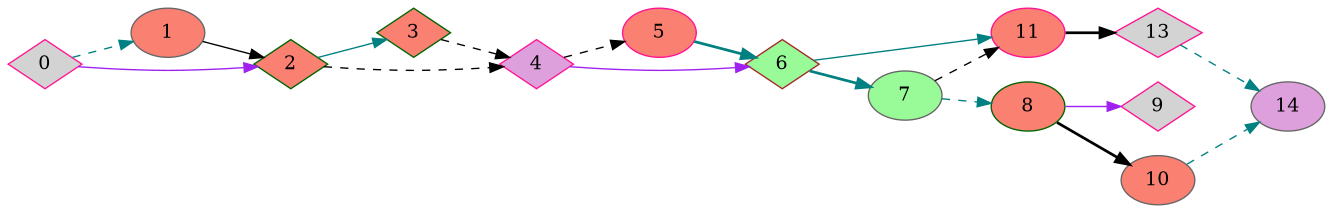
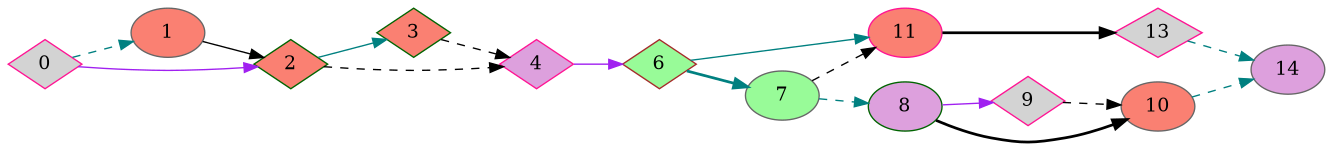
(659, 33) -> none
none -> (1085, 103)
(1028, 106) -> (905, 106)
